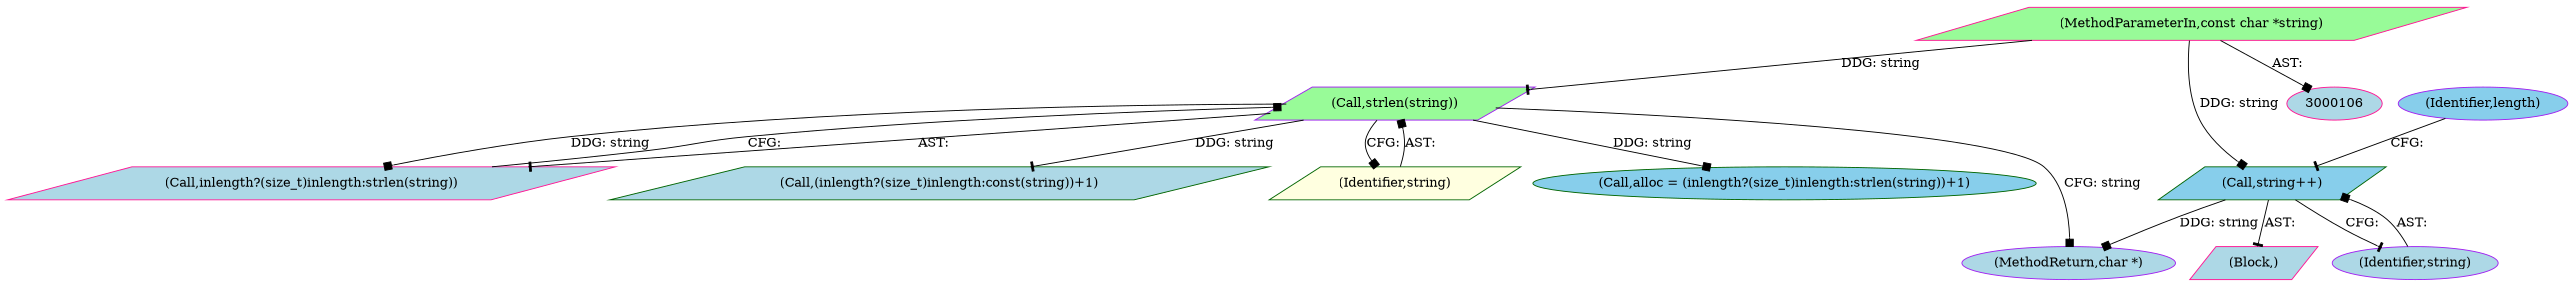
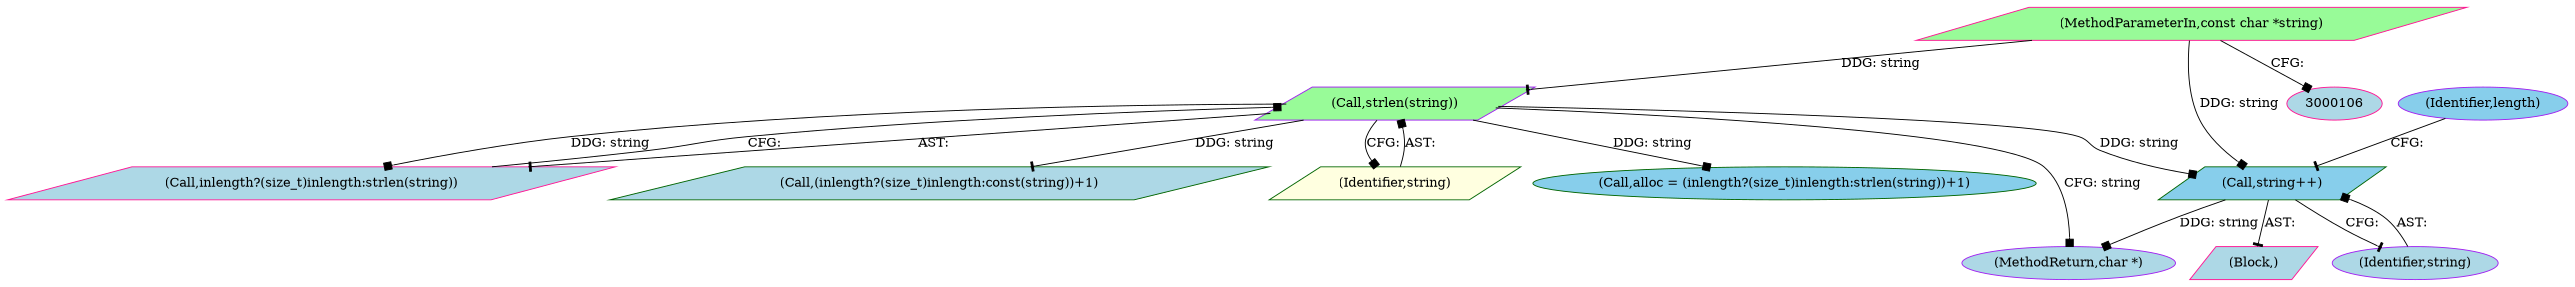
(2290, 64) -> (2290, 64)
none -> (1847, 117)
